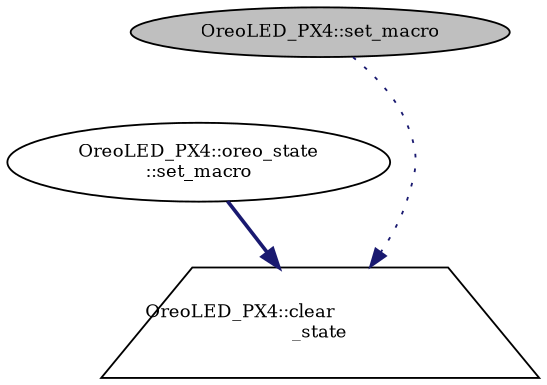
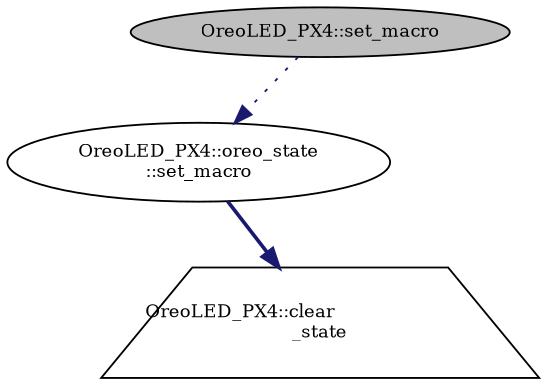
(414, 148) -> (273, 84)
